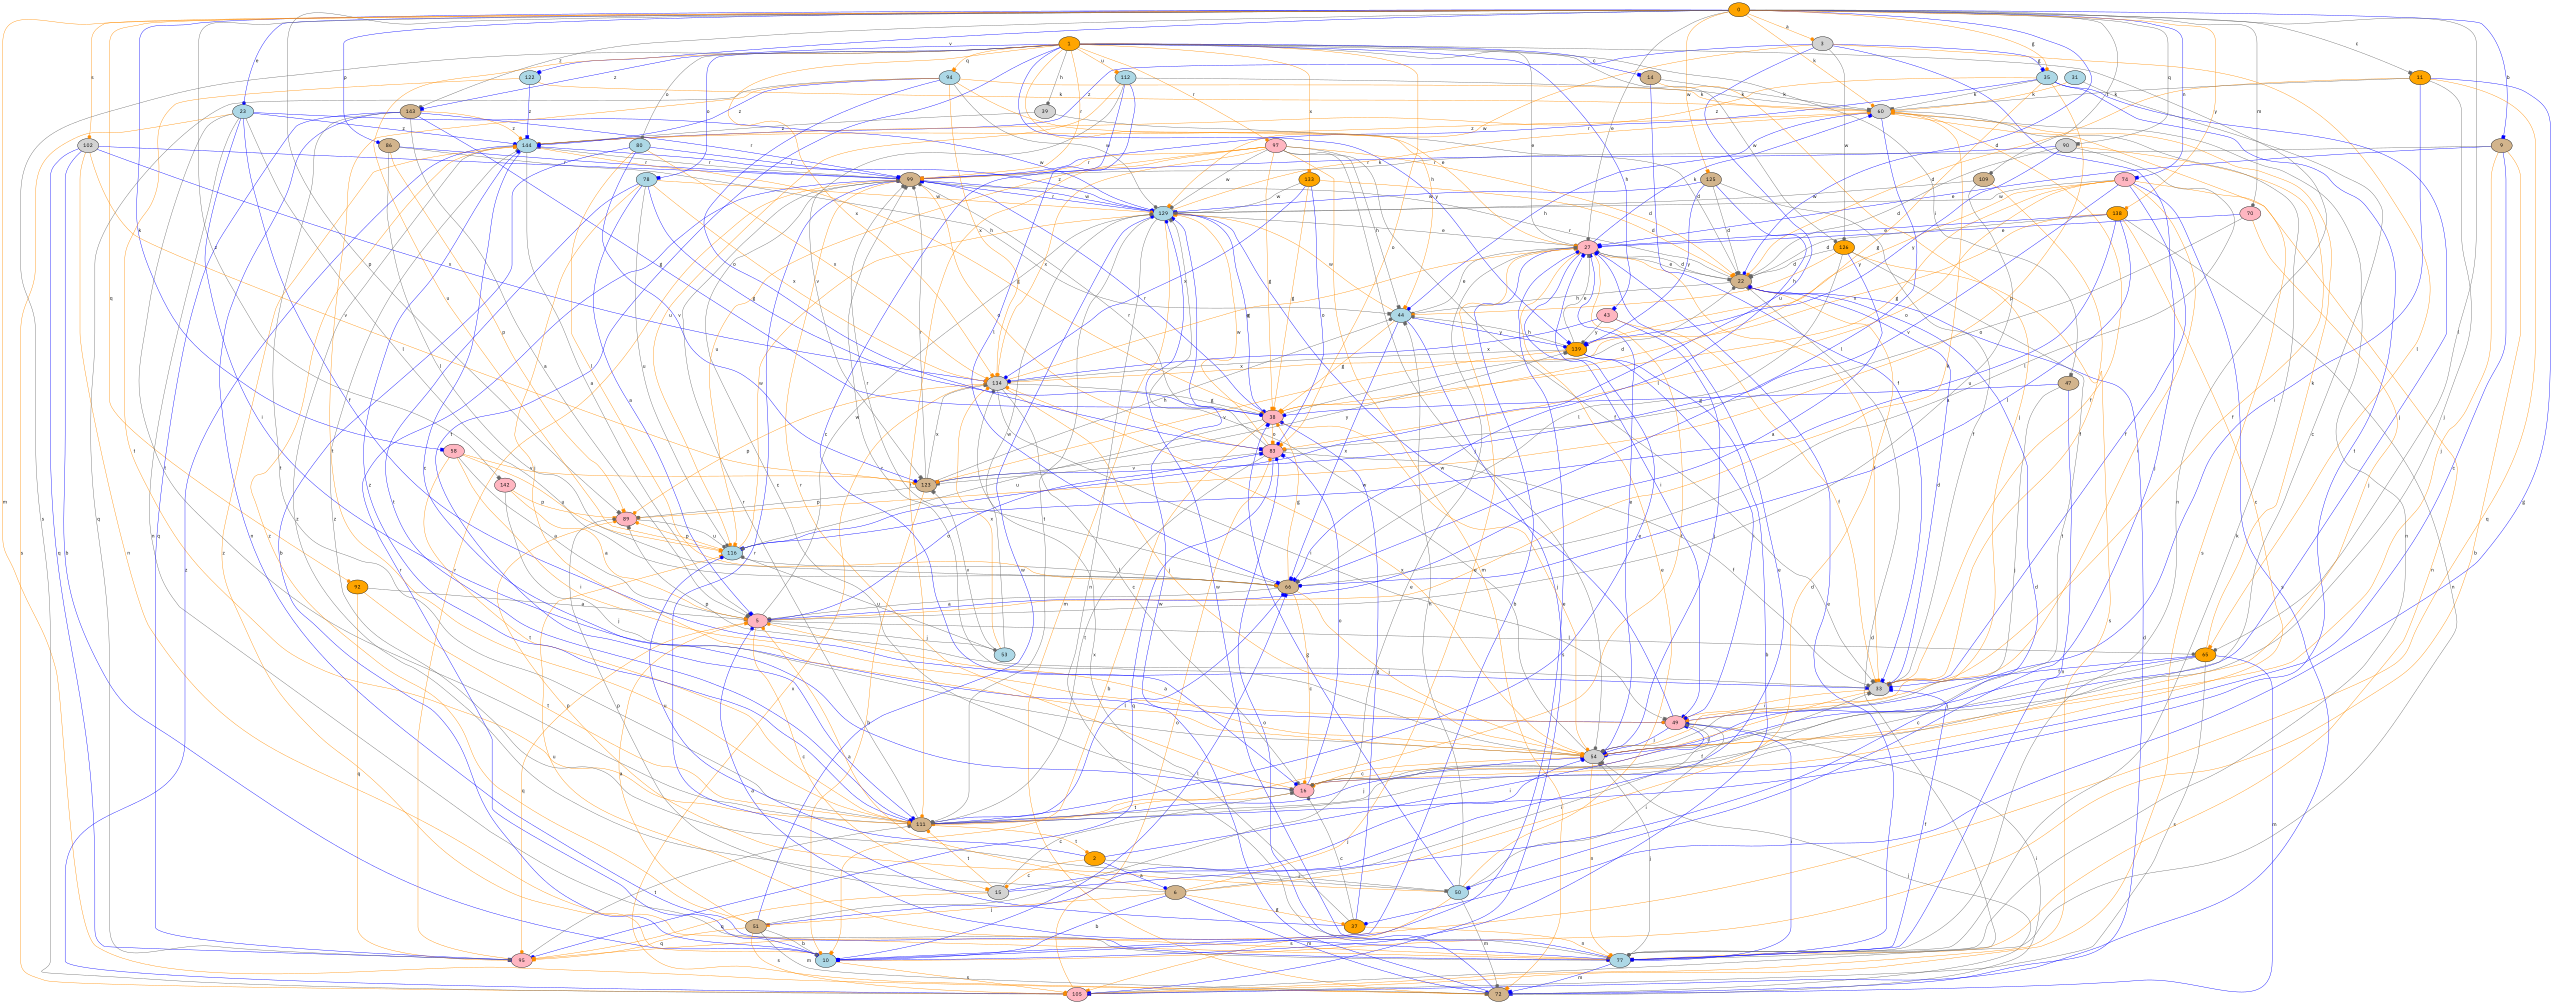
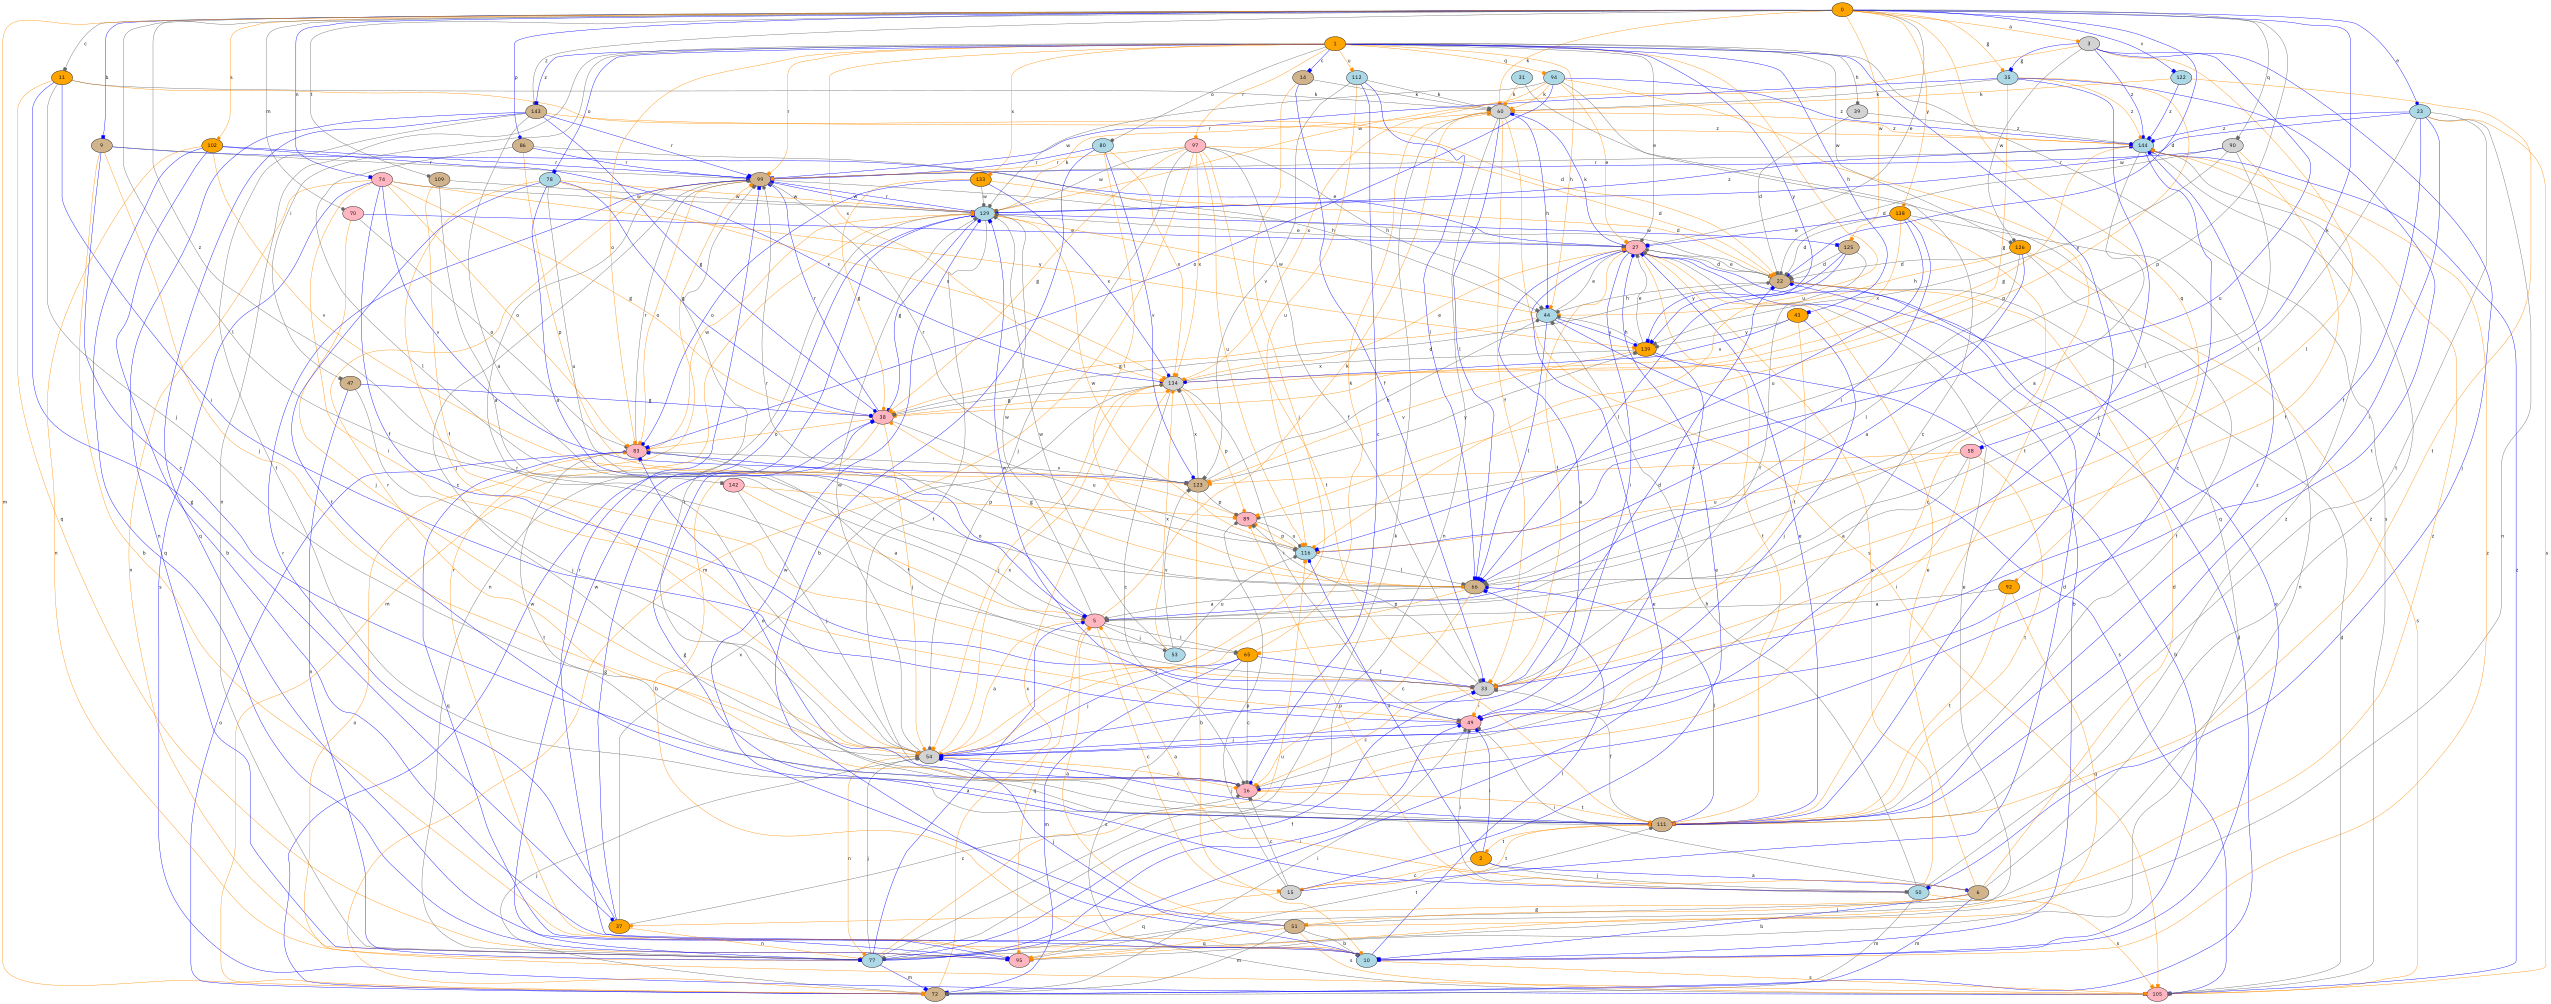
(88, 146) -> (212, 146)
(1439, 193) -> (1415, 226)
(1840, 288) -> (1954, 280)
(1607, 315) -> (1798, 315)
(1346, 451) -> (1529, 451)
(1839, 502) -> (1795, 502)
